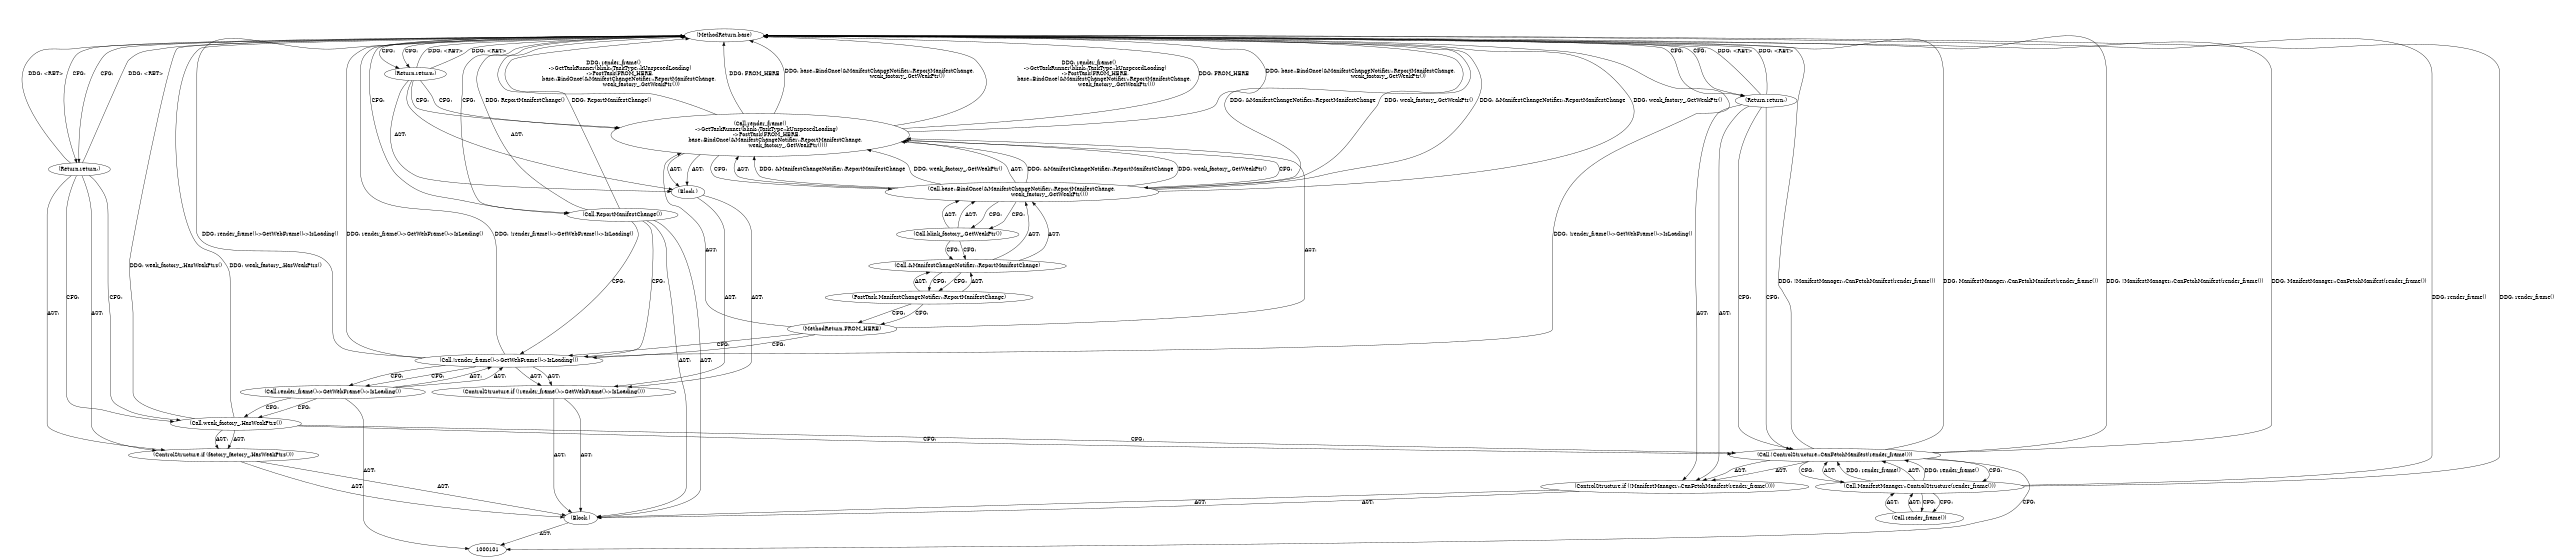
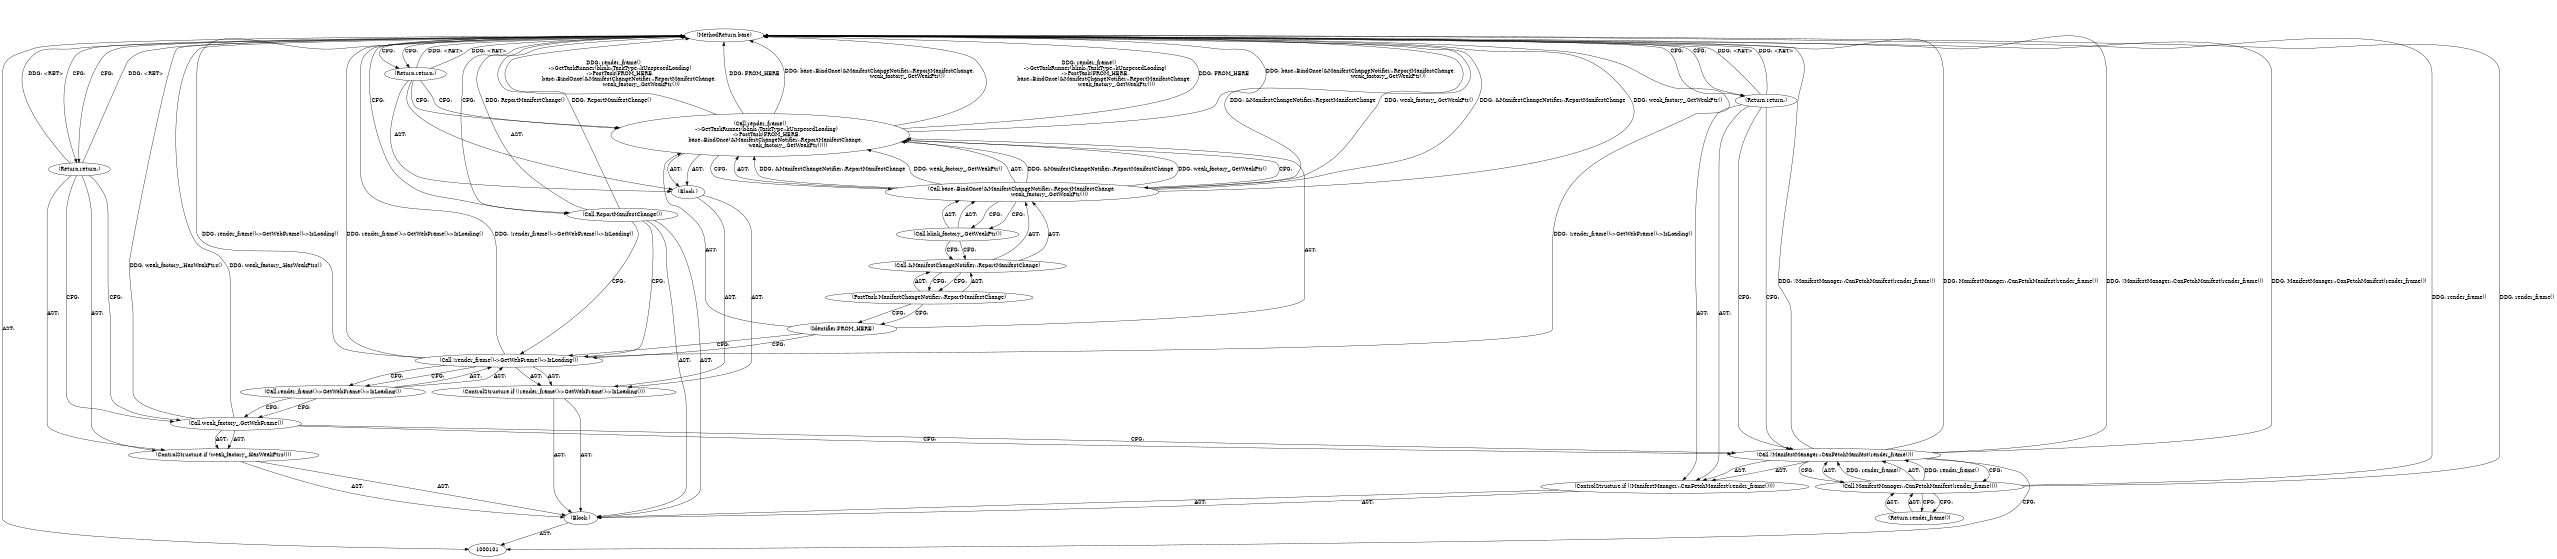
(842, 329) -> (842, 329)
(236, 424) -> (236, 424)
(224, 455) -> (224, 455)
(1835, 455) -> (1835, 455)
(1920, 487) -> (1920, 487)
(364, 510) -> (3, 181)
(1919, 518) -> (1919, 518)
